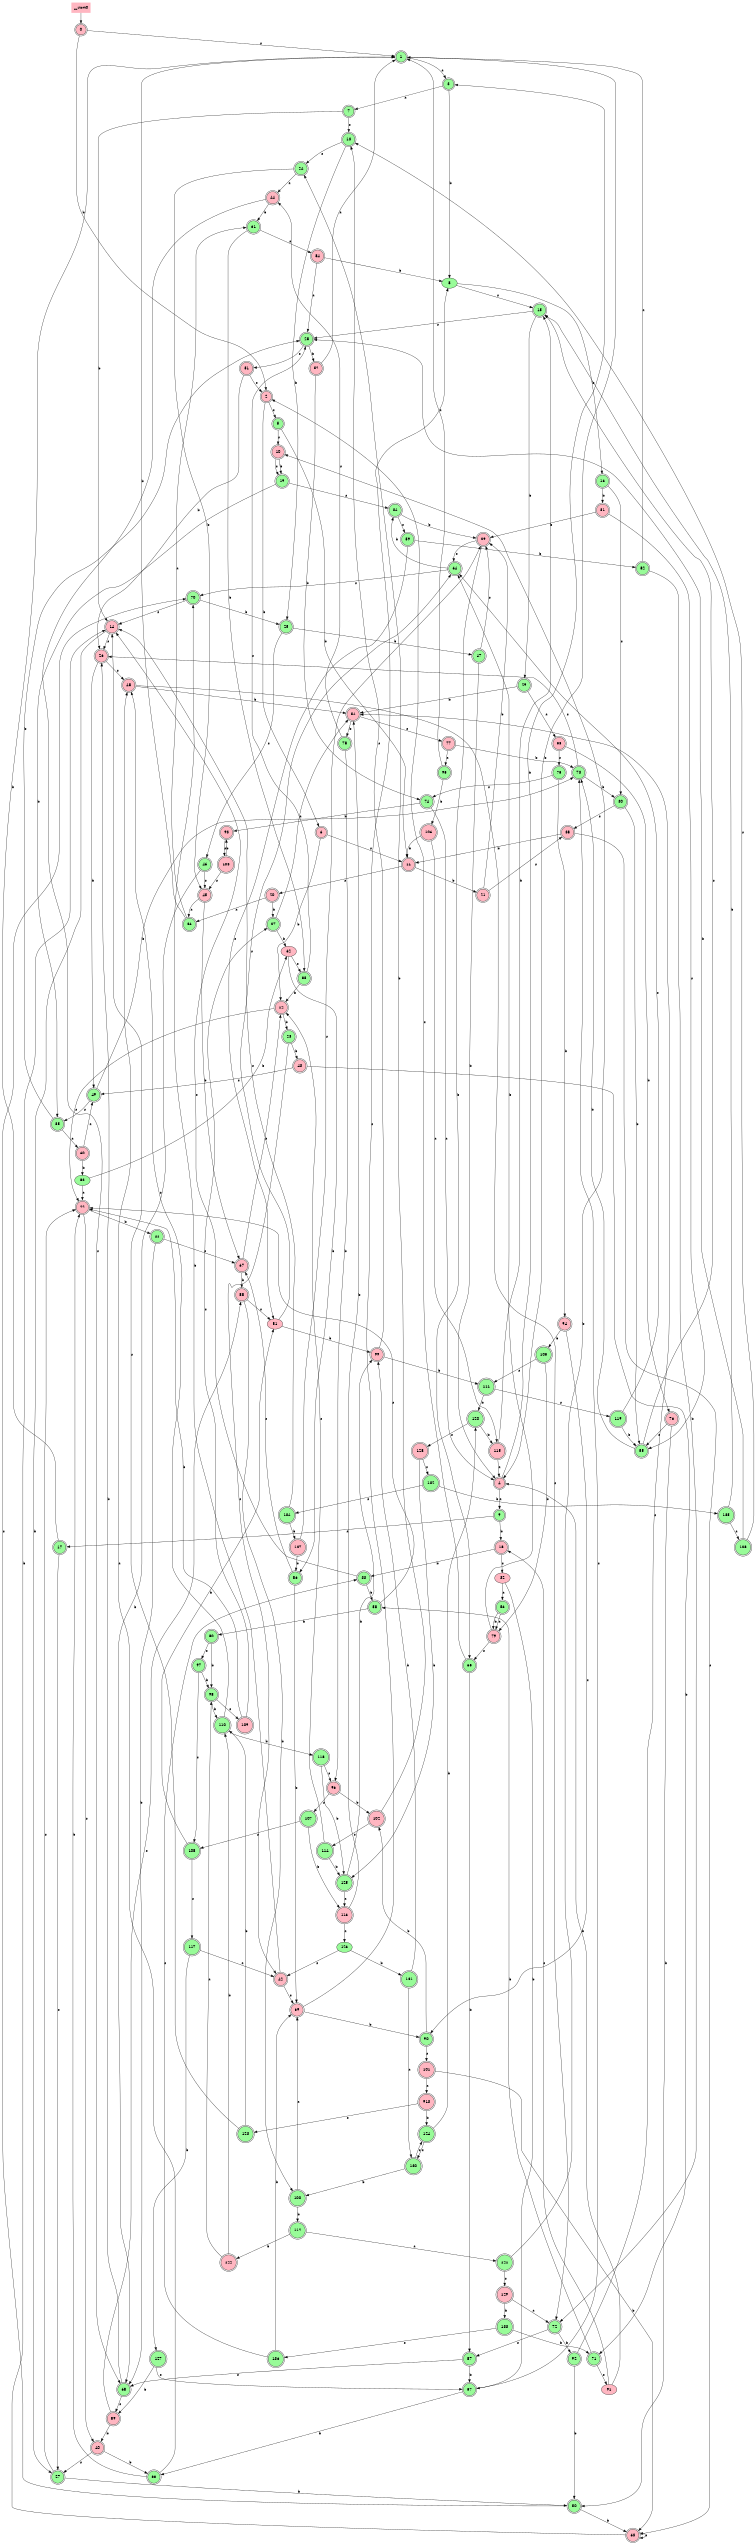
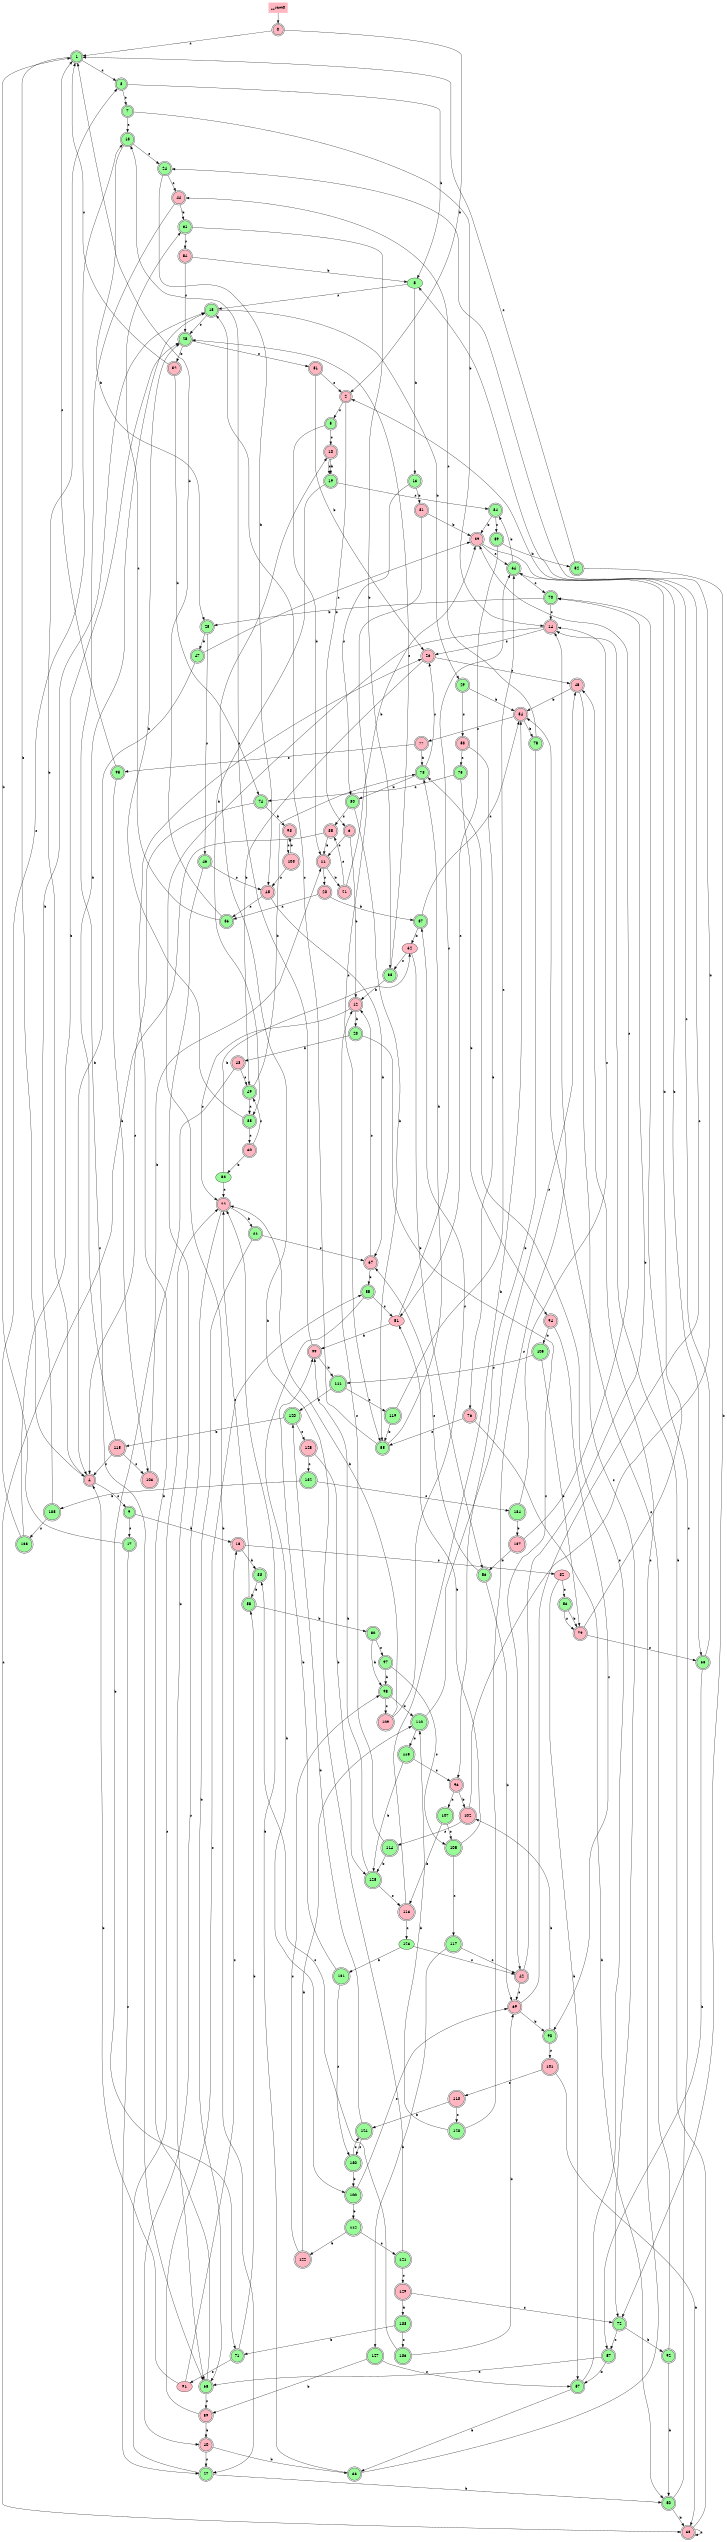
(196, 1121) -> none
(435, 1148) -> (132, 1463)
(242, 1295) -> (368, 1292)
(427, 2102) -> (457, 2099)
